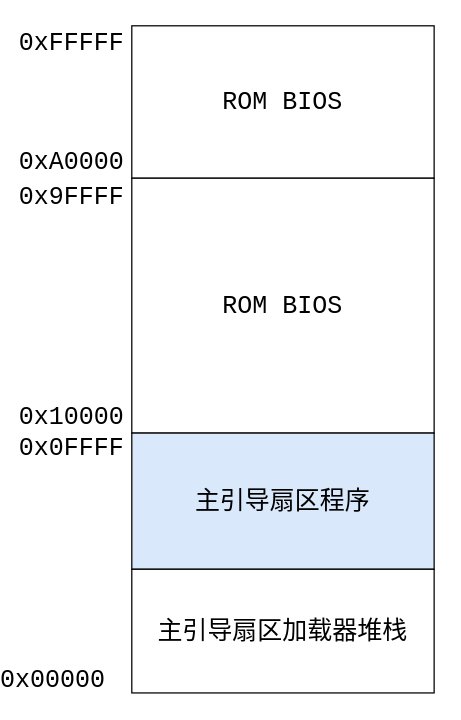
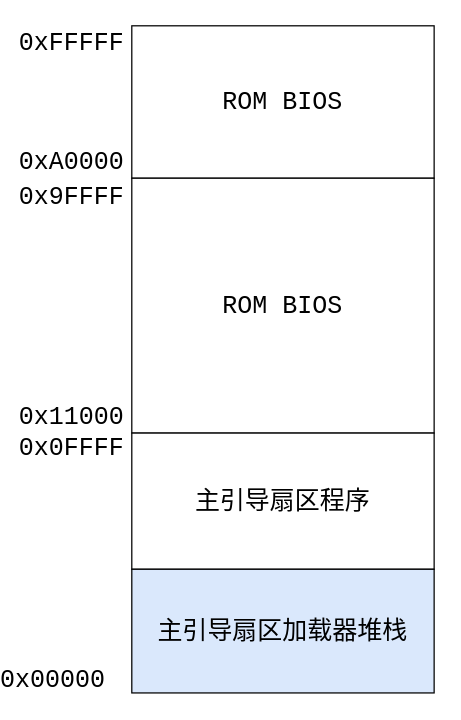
(72, 417) -> (72, 417)
(283, 501) -> (283, 501)
(283, 631) -> (283, 631)
